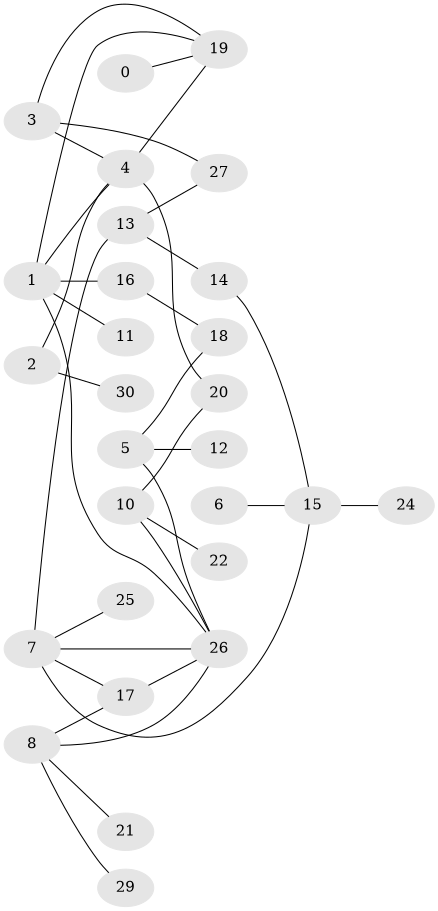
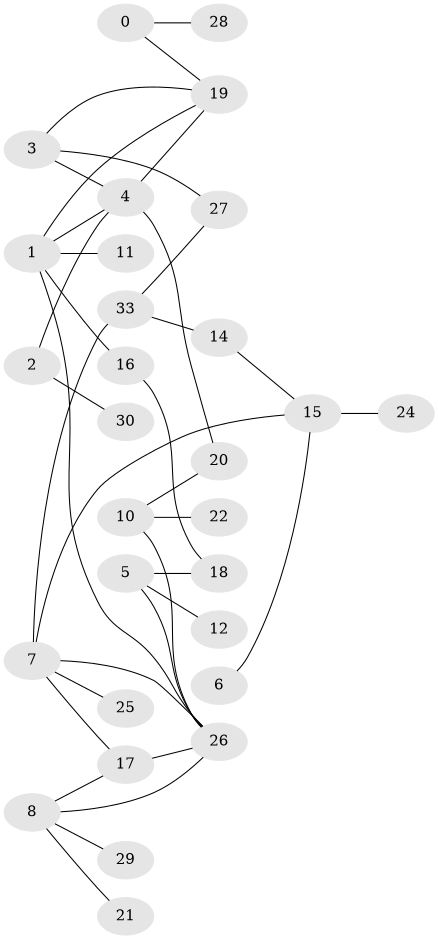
none -> (219, 23)
(126, 225) -> (126, 310)
